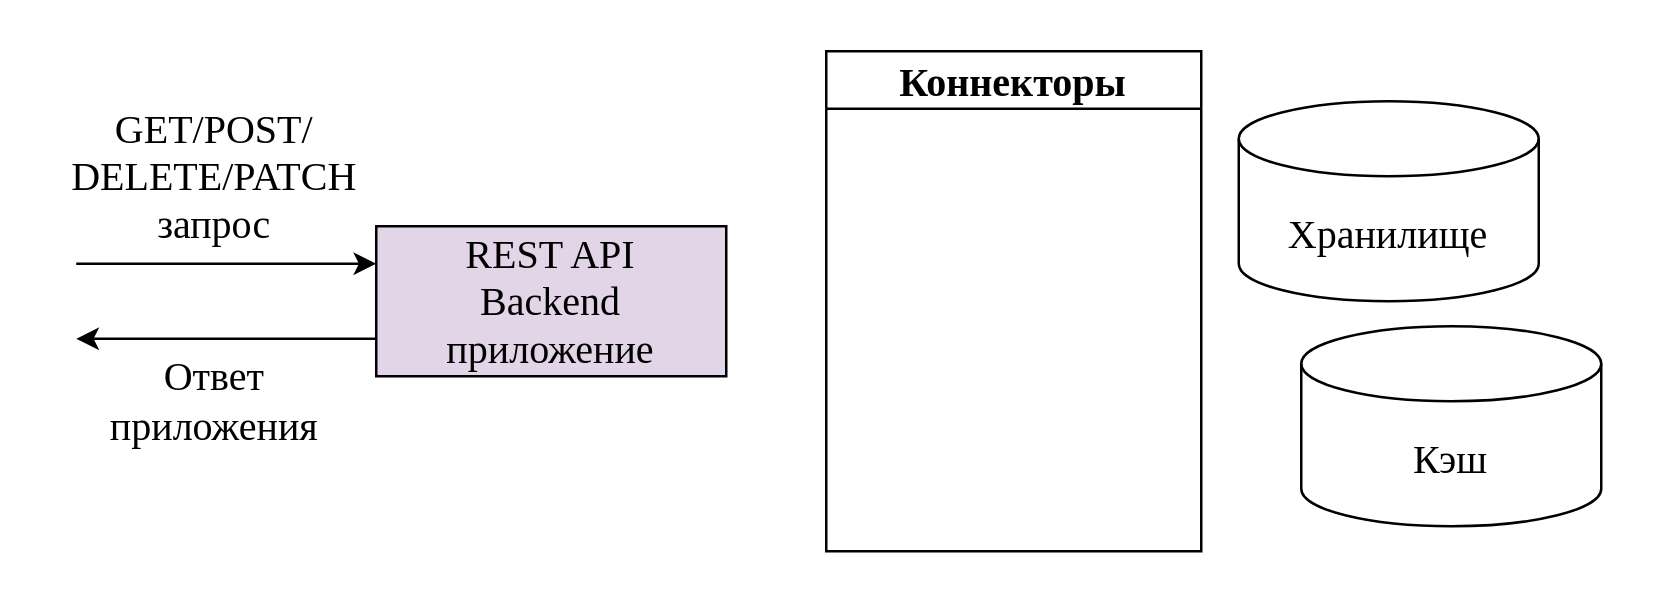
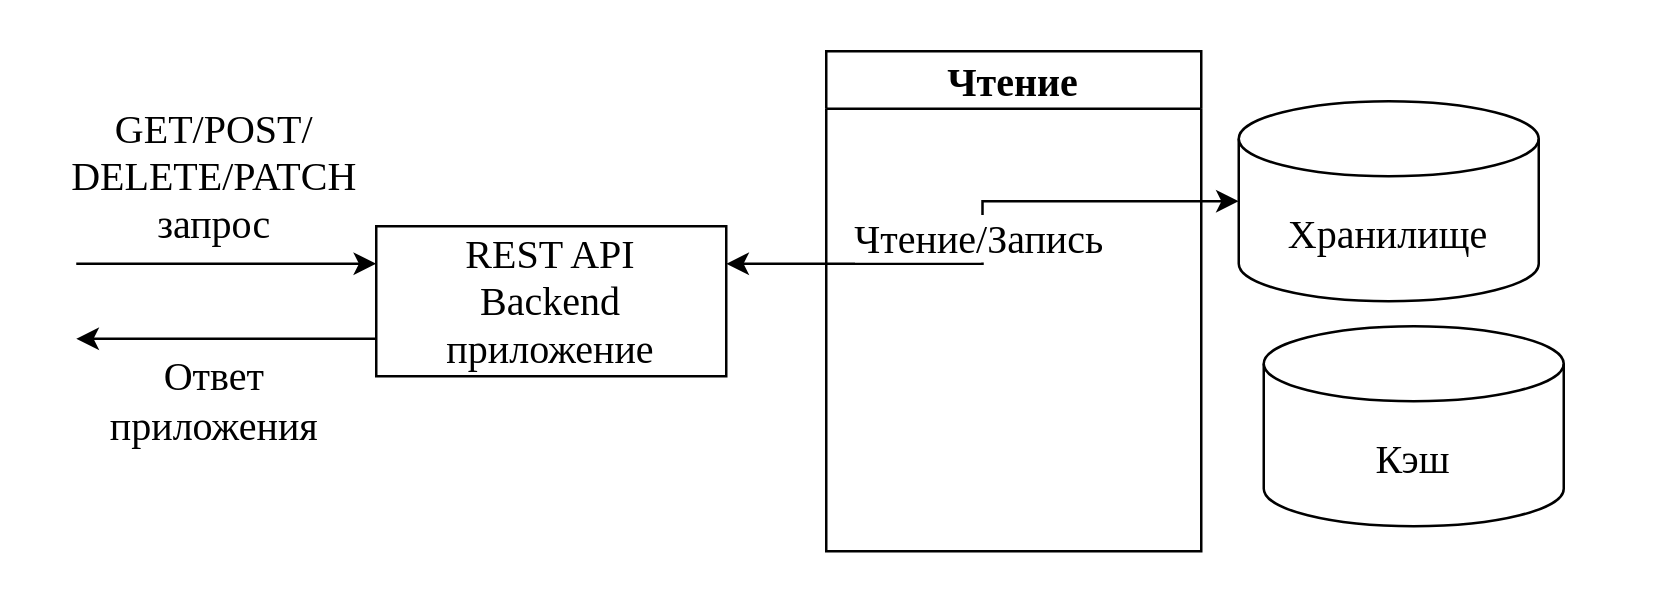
(1013, 83) -> (1013, 83)
none -> (1082, 201)
(551, 301) -> (551, 301)
(1451, 426) -> (1414, 426)
